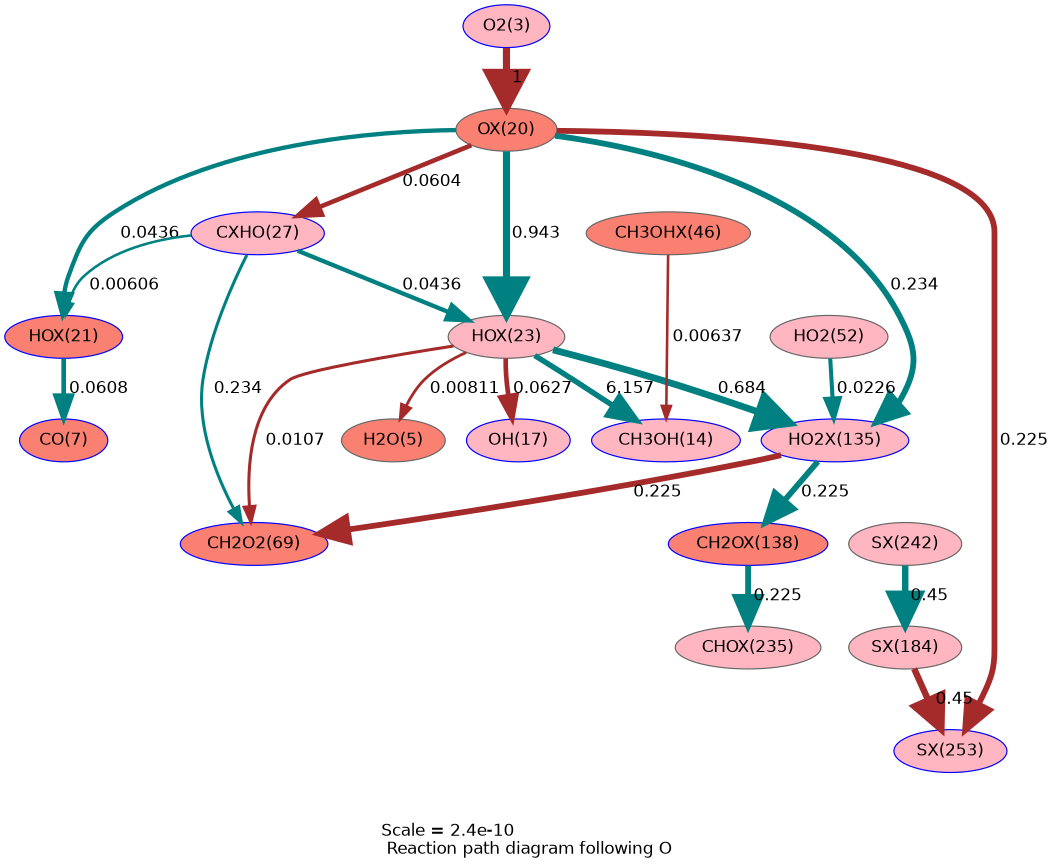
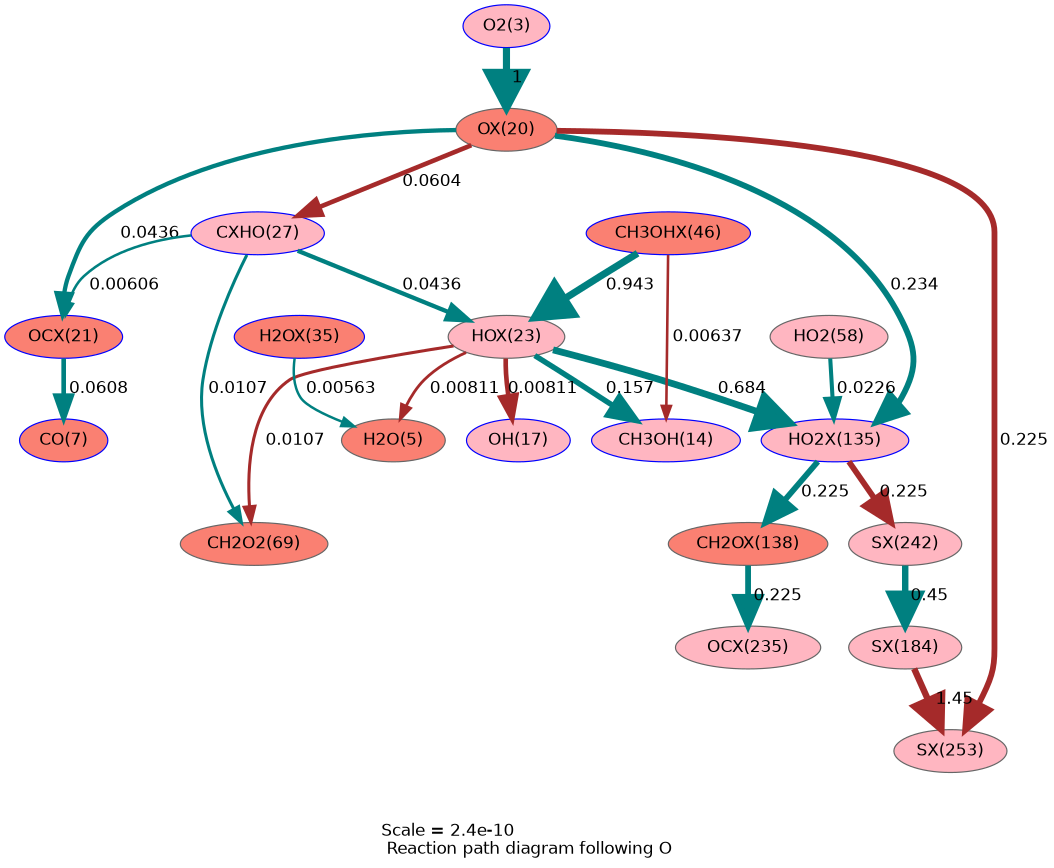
(506, 60) -> (506, 60)
(506, 216) -> (601, 276)
(668, 233) -> (668, 233)
(64, 337) -> (64, 337)
none -> (299, 337)
(829, 337) -> (829, 337)
(236, 389) -> (236, 389)
(540, 389) -> (540, 389)
(628, 389) -> (628, 389)
(565, 496) -> (862, 480)
(254, 544) -> (254, 544)
(748, 544) -> (748, 544)
(748, 648) -> (748, 648)
(952, 699) -> (952, 699)
(950, 751) -> (950, 751)
